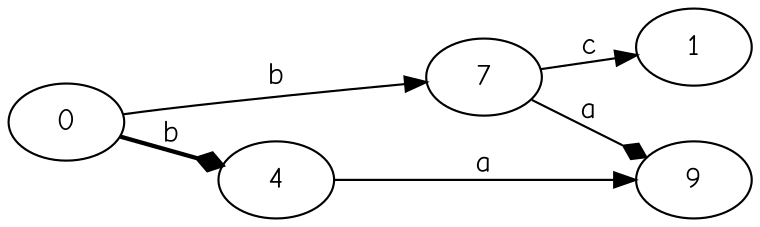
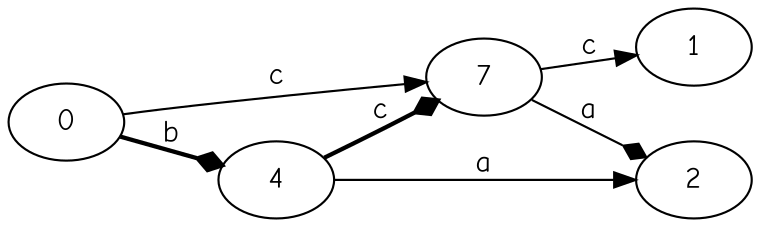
(276, 76) -> (276, 76)
none -> (370, 135)
(694, 180) -> (694, 180)
